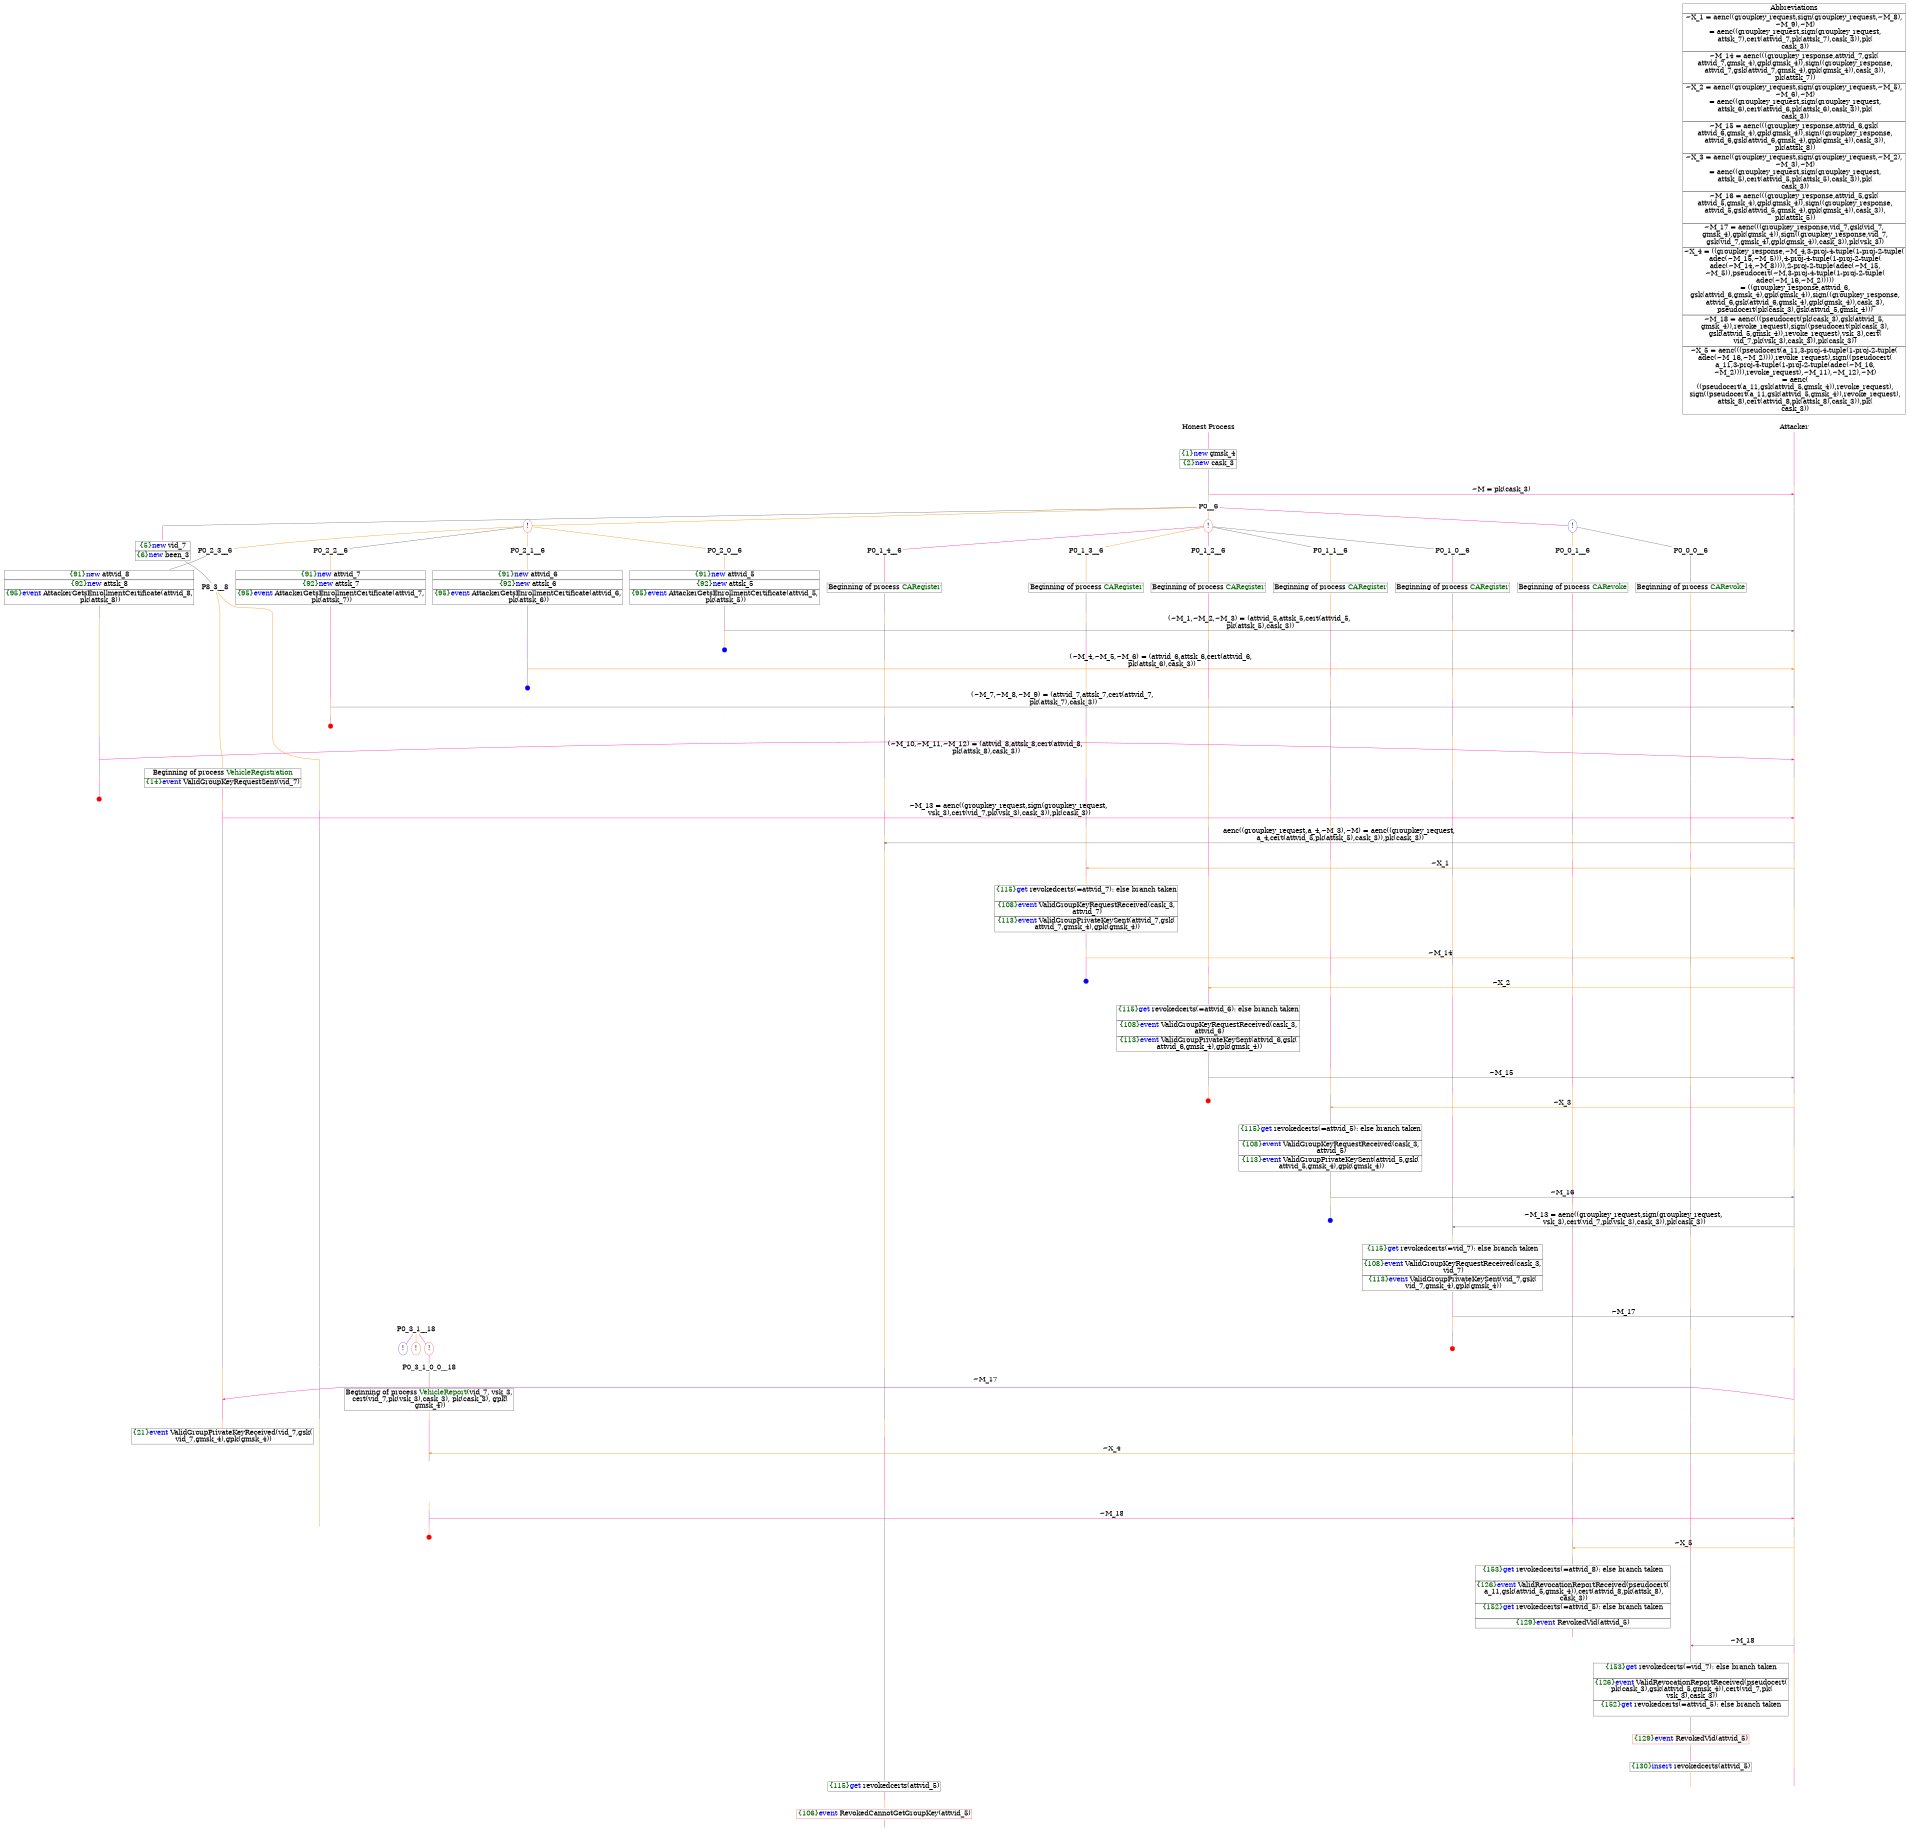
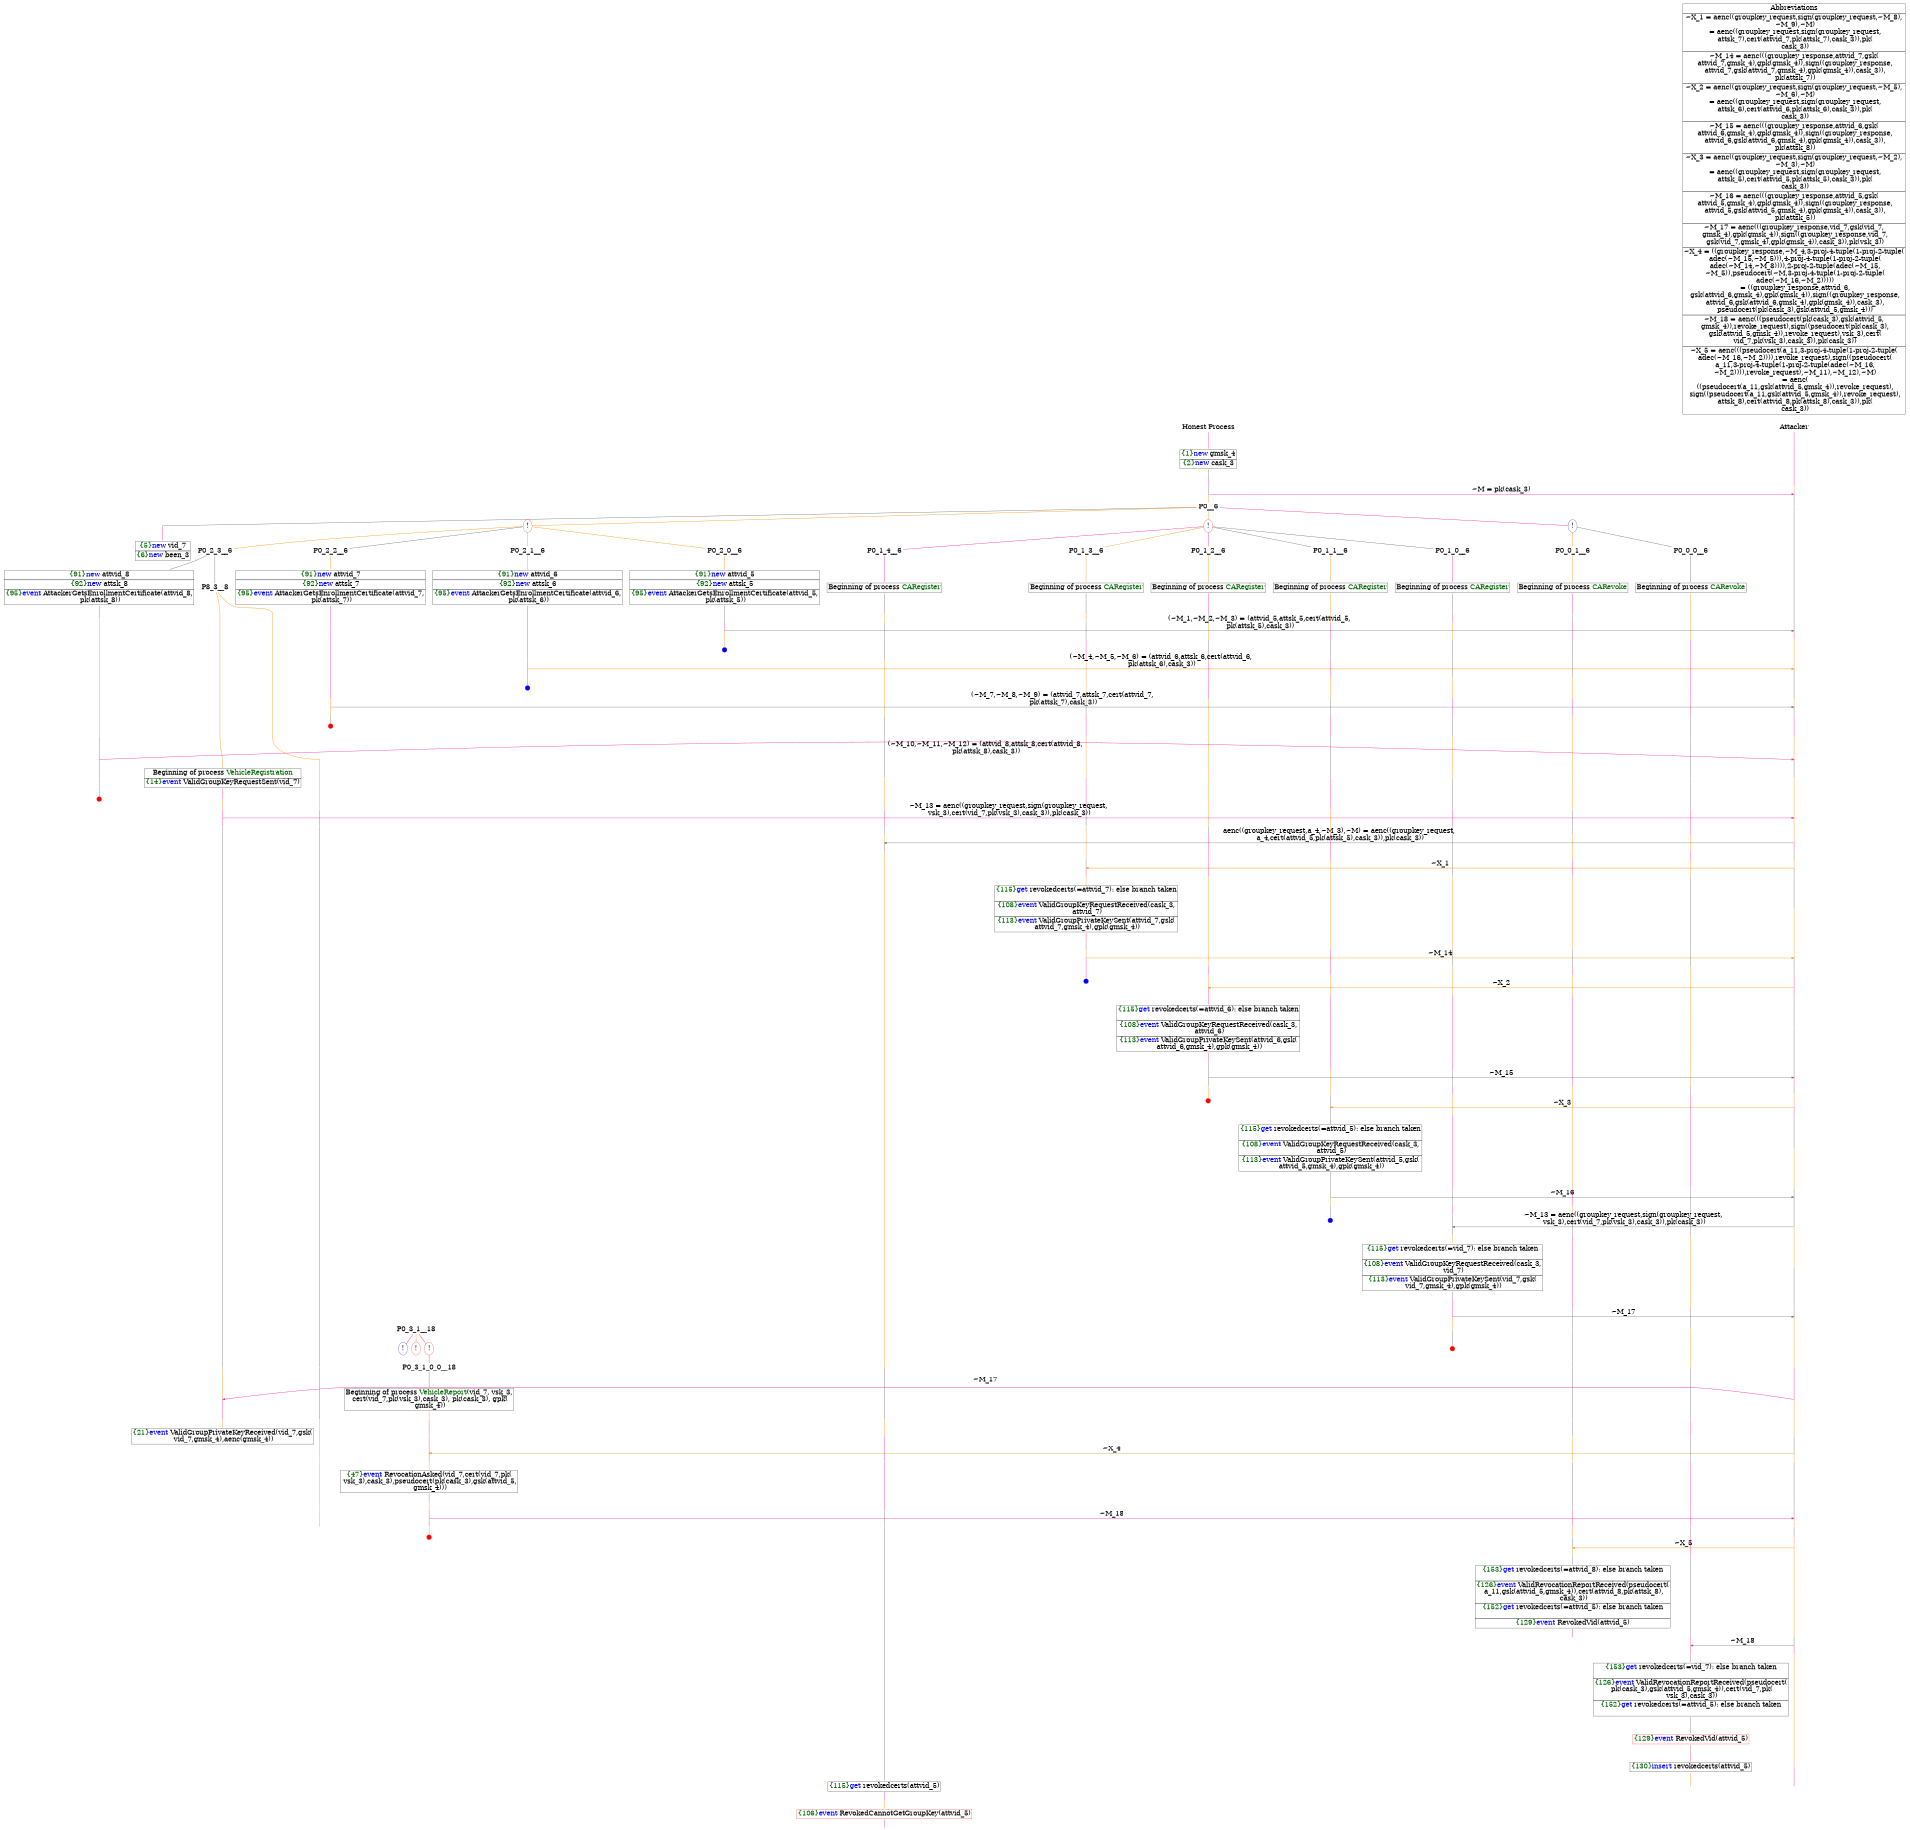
(199, 571) -> (215, 569)
(223, 1439) -> (223, 1439)
none -> (429, 1482)
